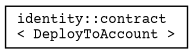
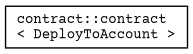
(97, 27) -> (97, 27)
